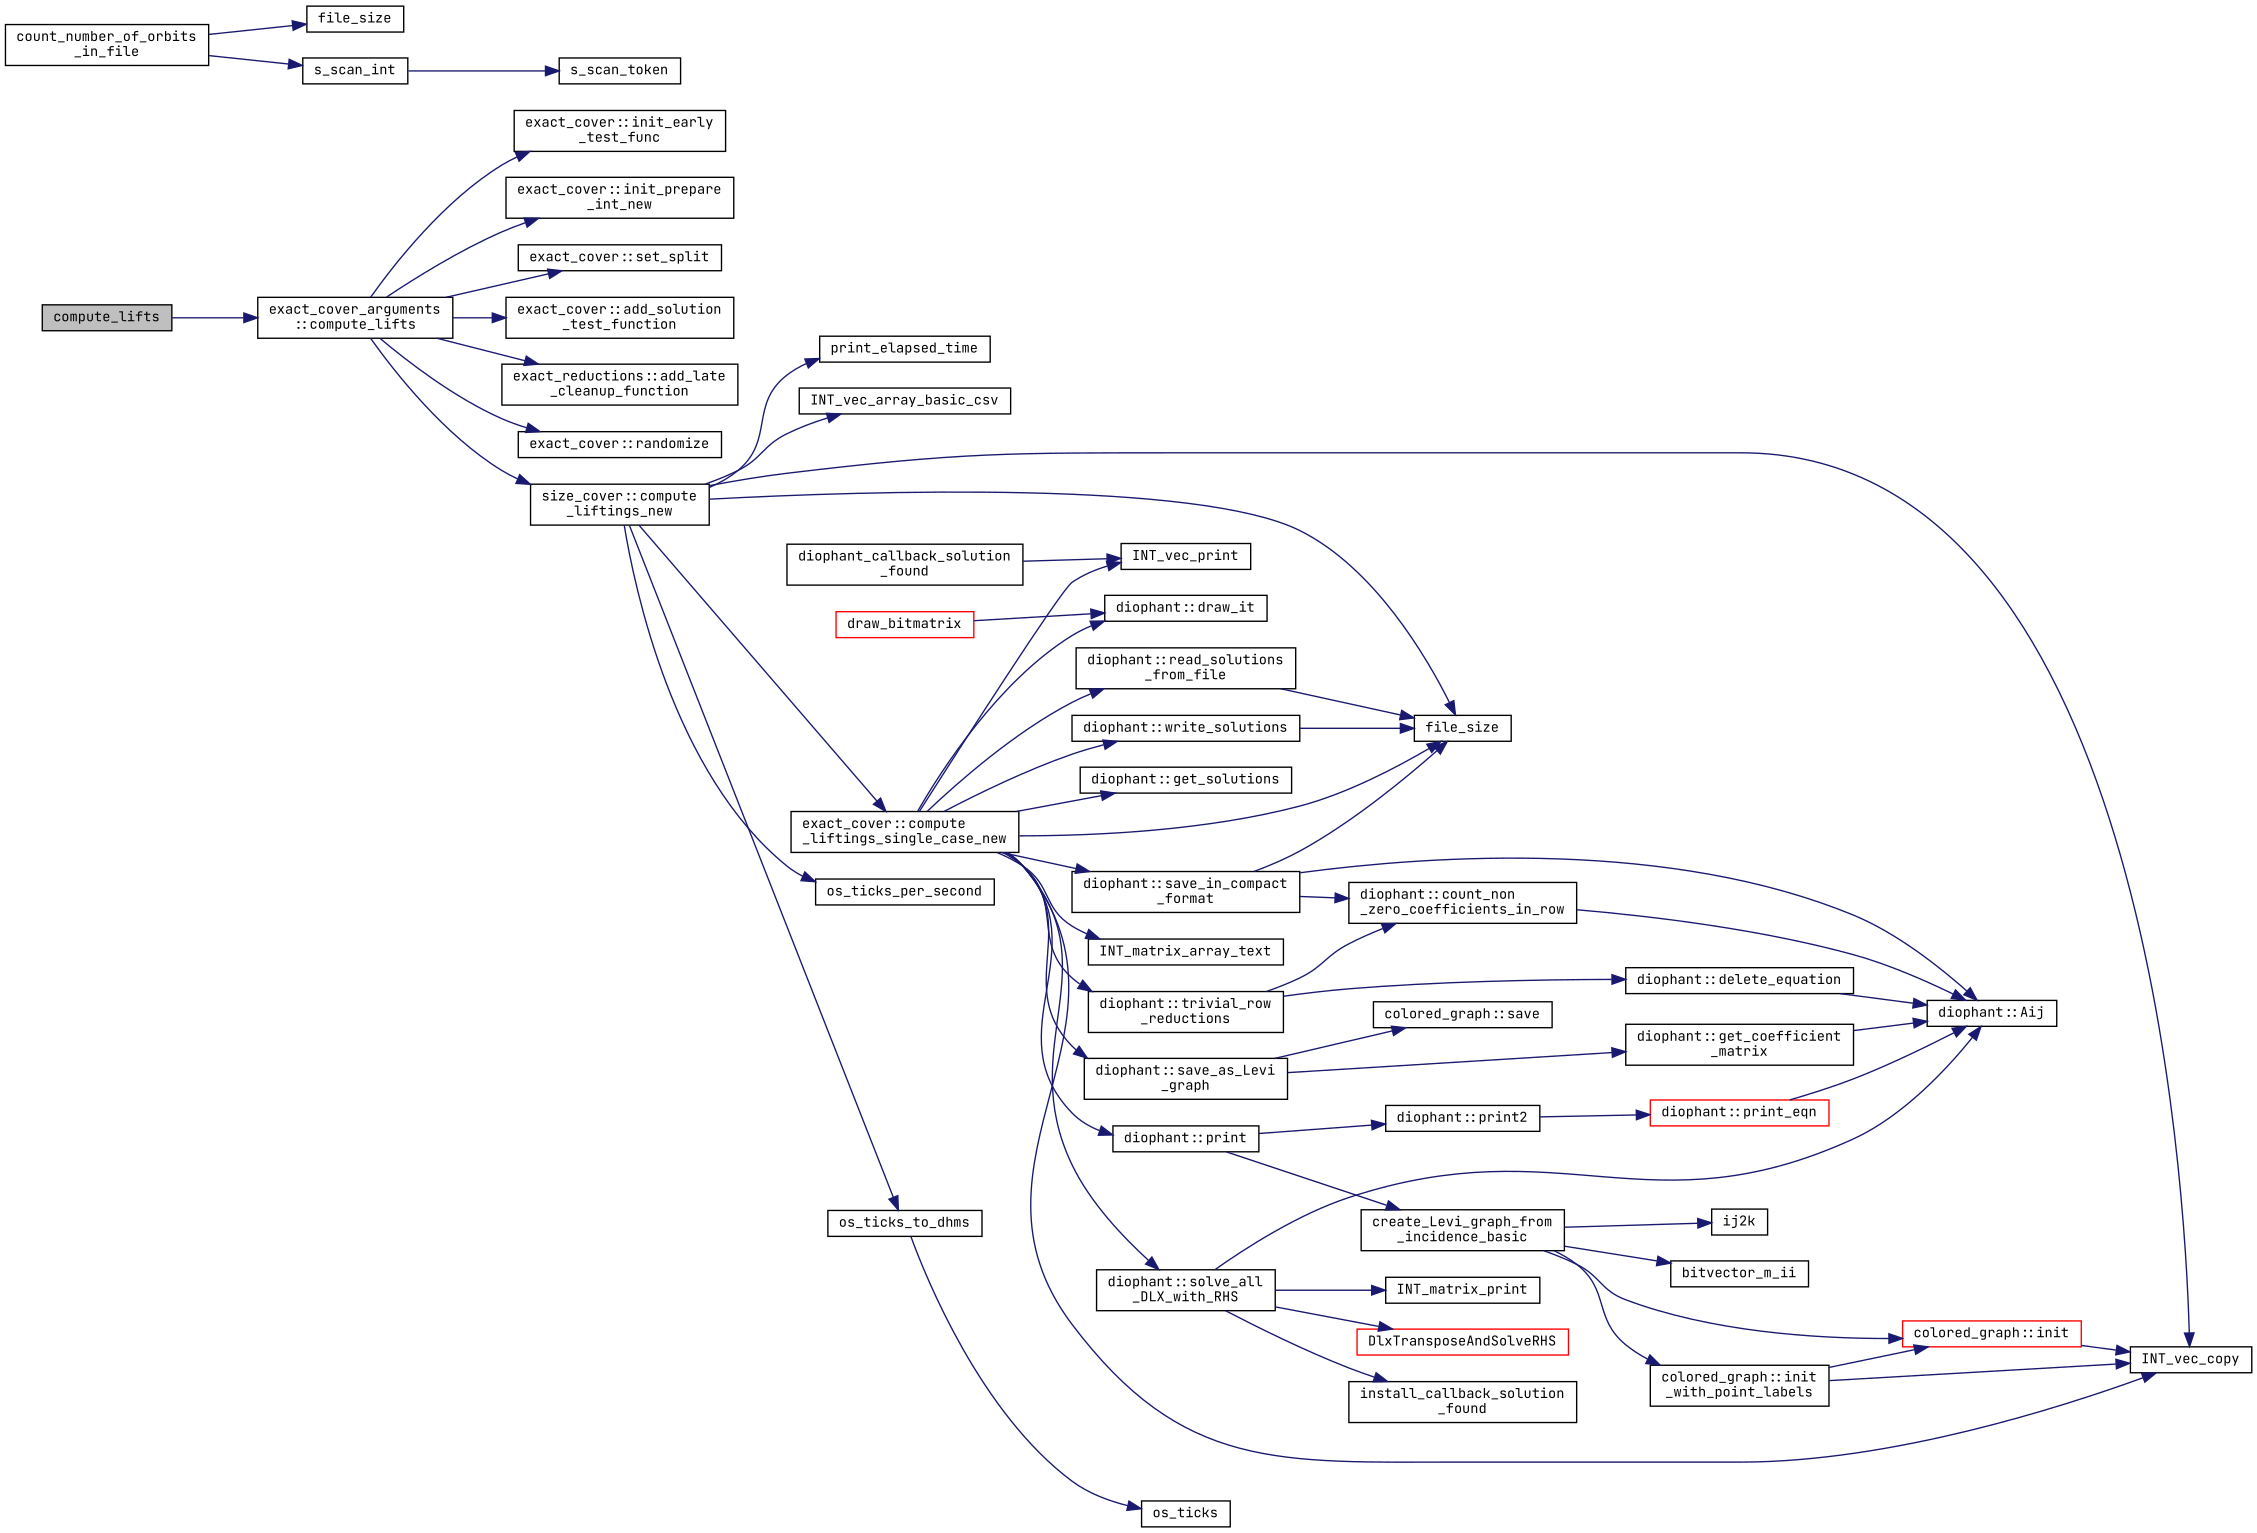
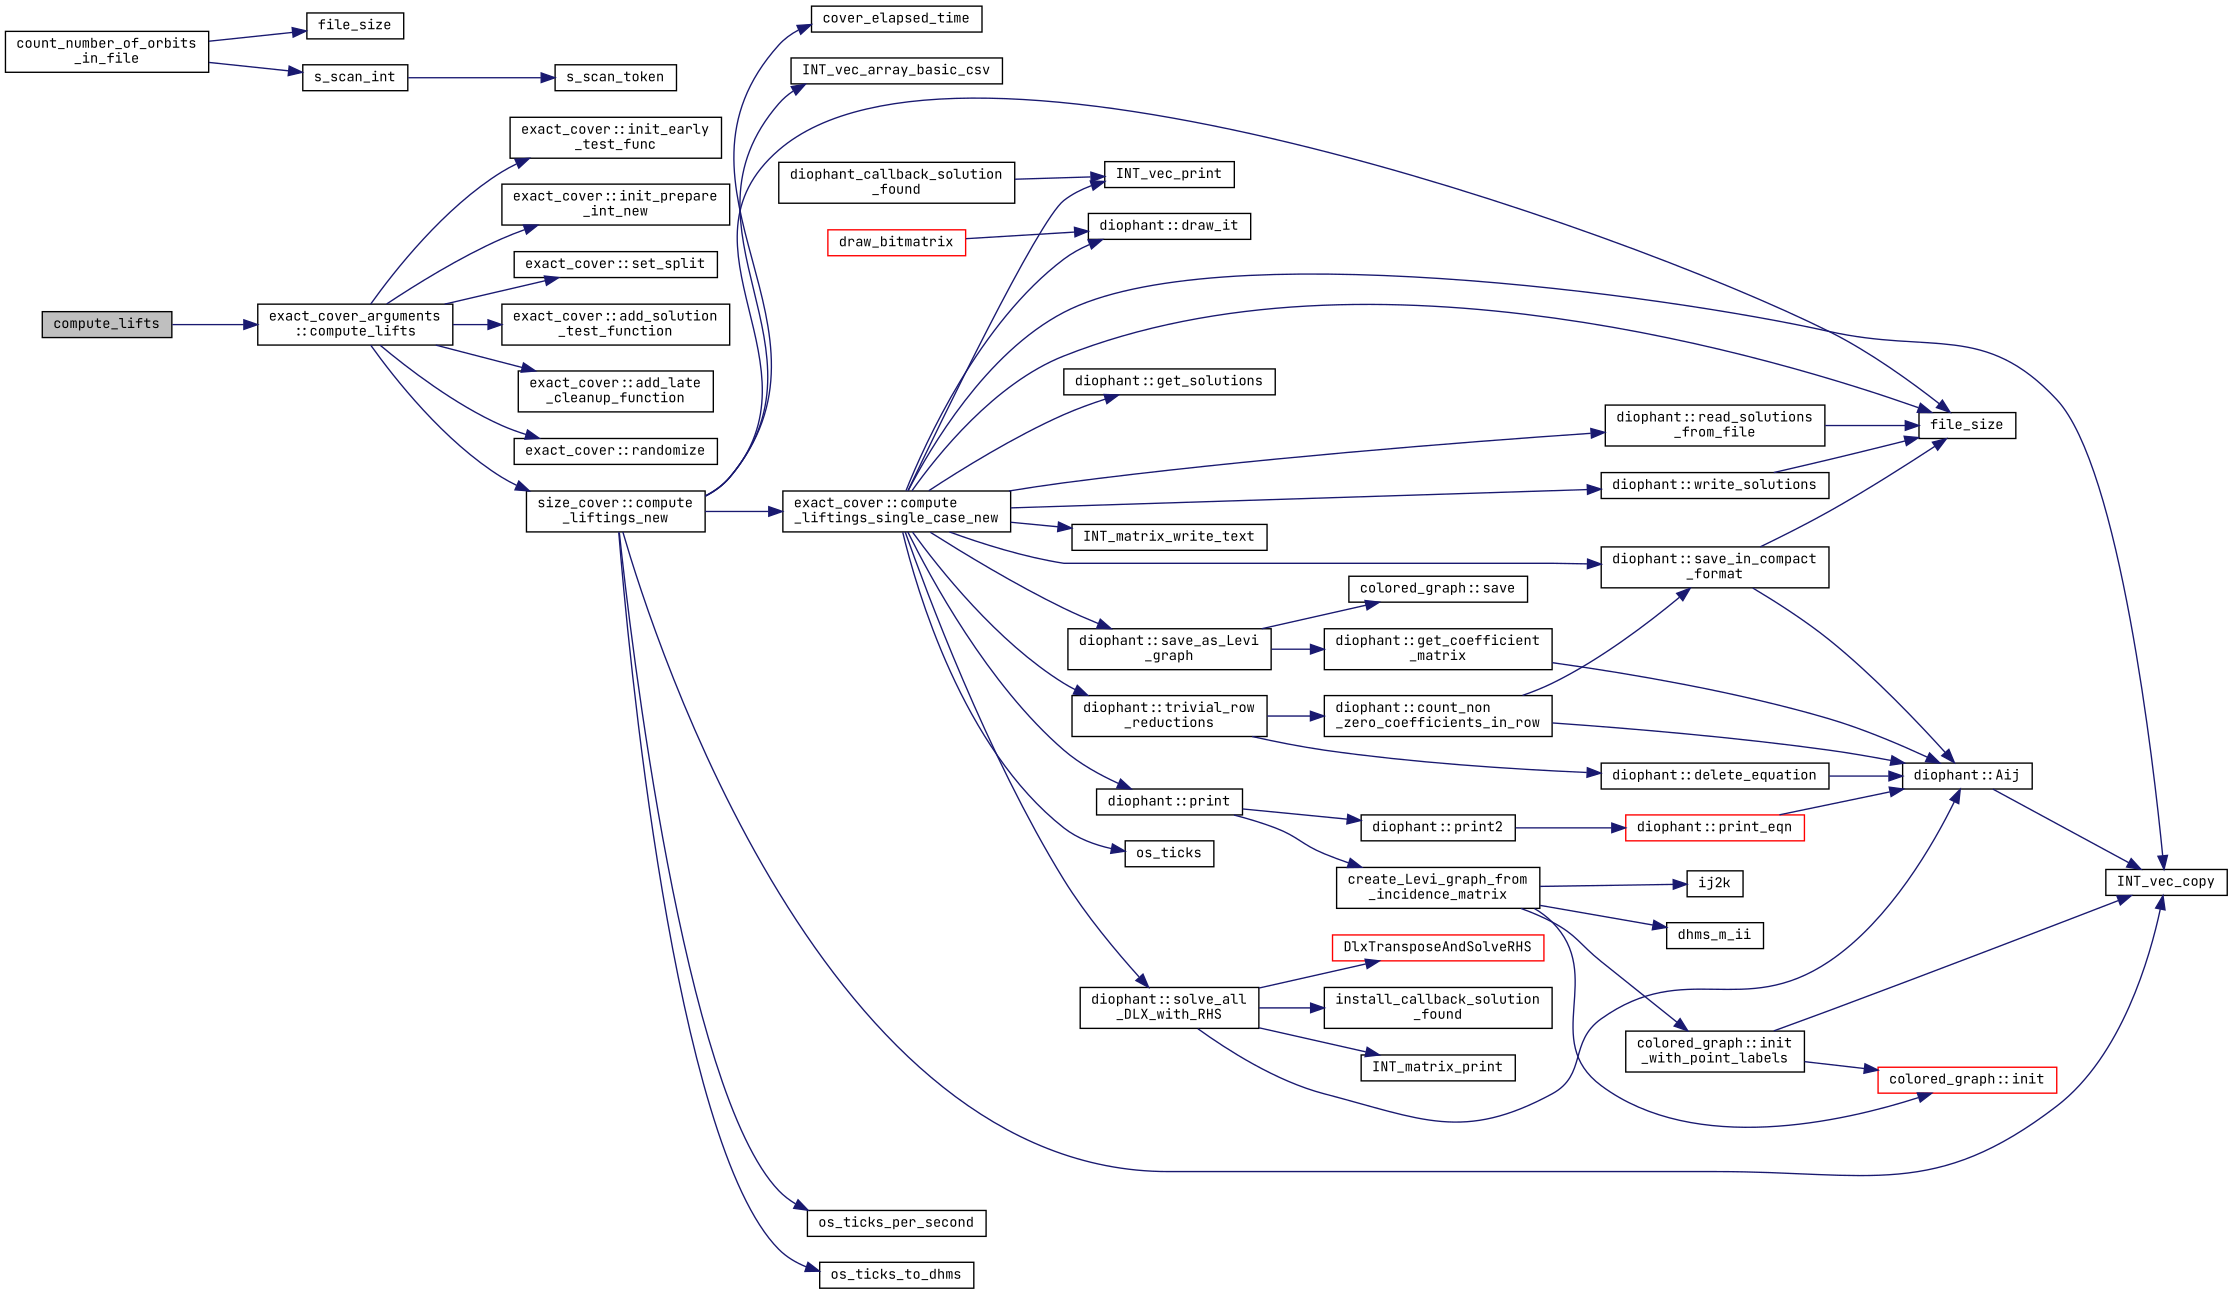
(905, 349) -> (897, 19)
(620, 385) -> (616, 391)
(1317, 897) -> (1605, 653)
(1186, 952) -> (1170, 537)
(1463, 1230) -> (1438, 888)
(1740, 1274) -> (1715, 936)
(2099, 1348) -> (2061, 826)
(992, 1395) -> (951, 672)
